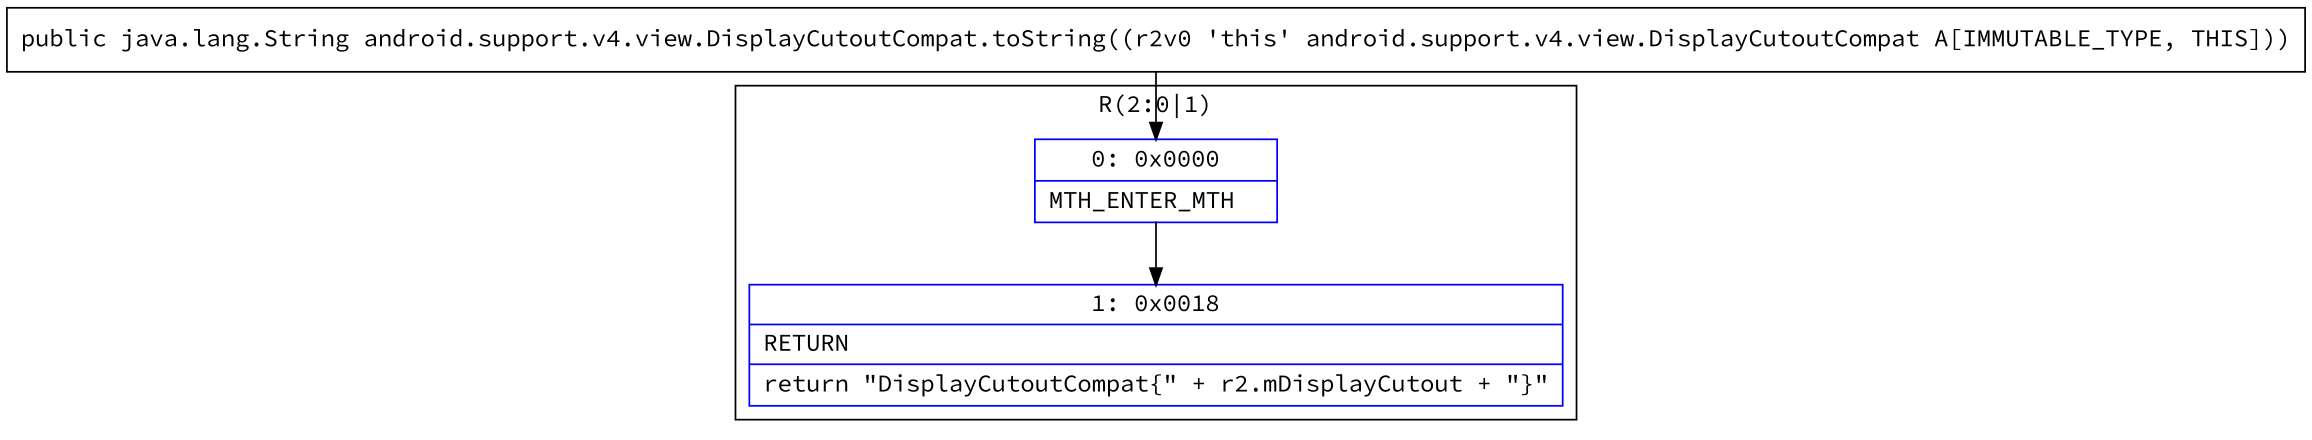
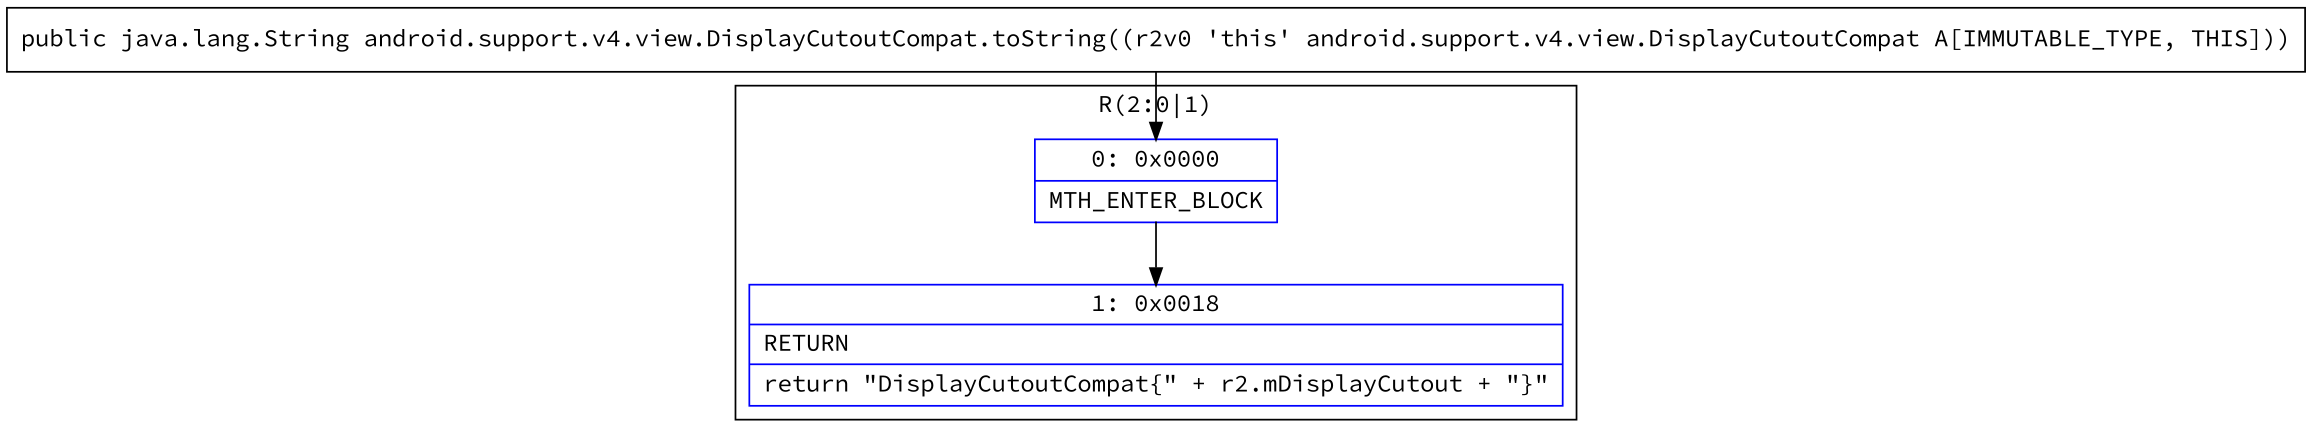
(1142, 201) -> (1156, 201)
